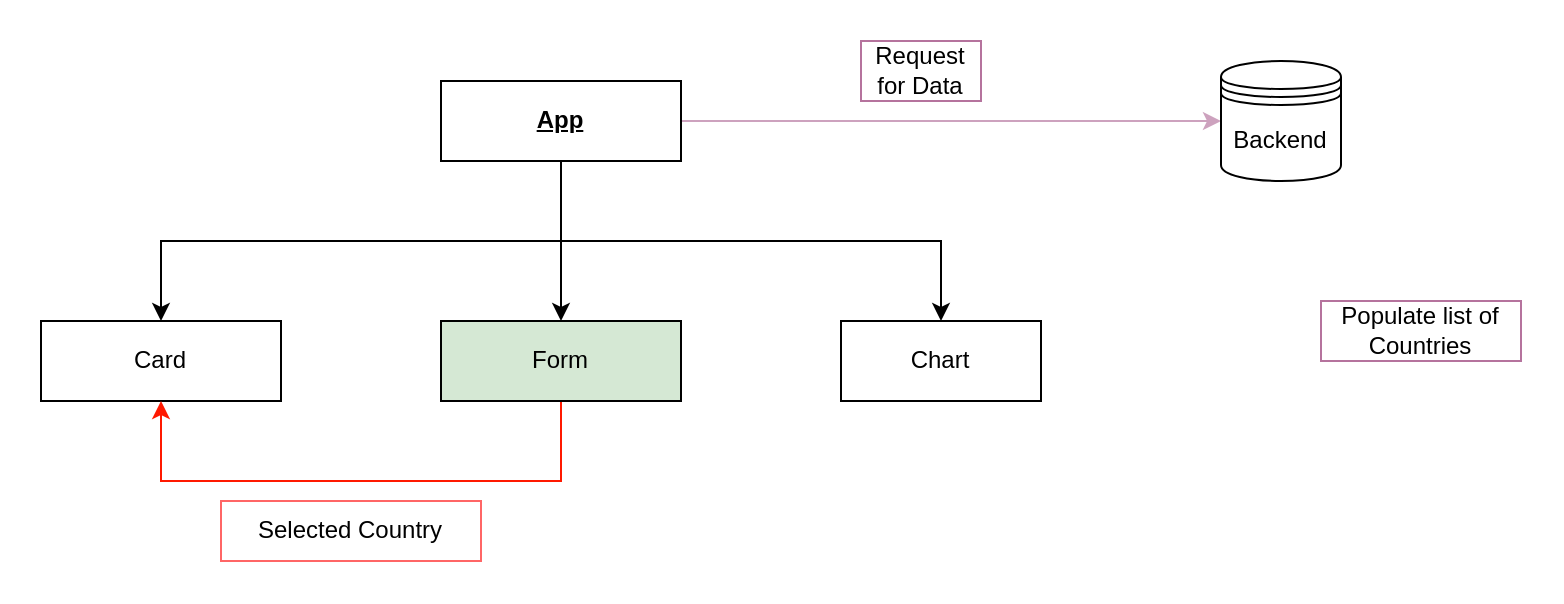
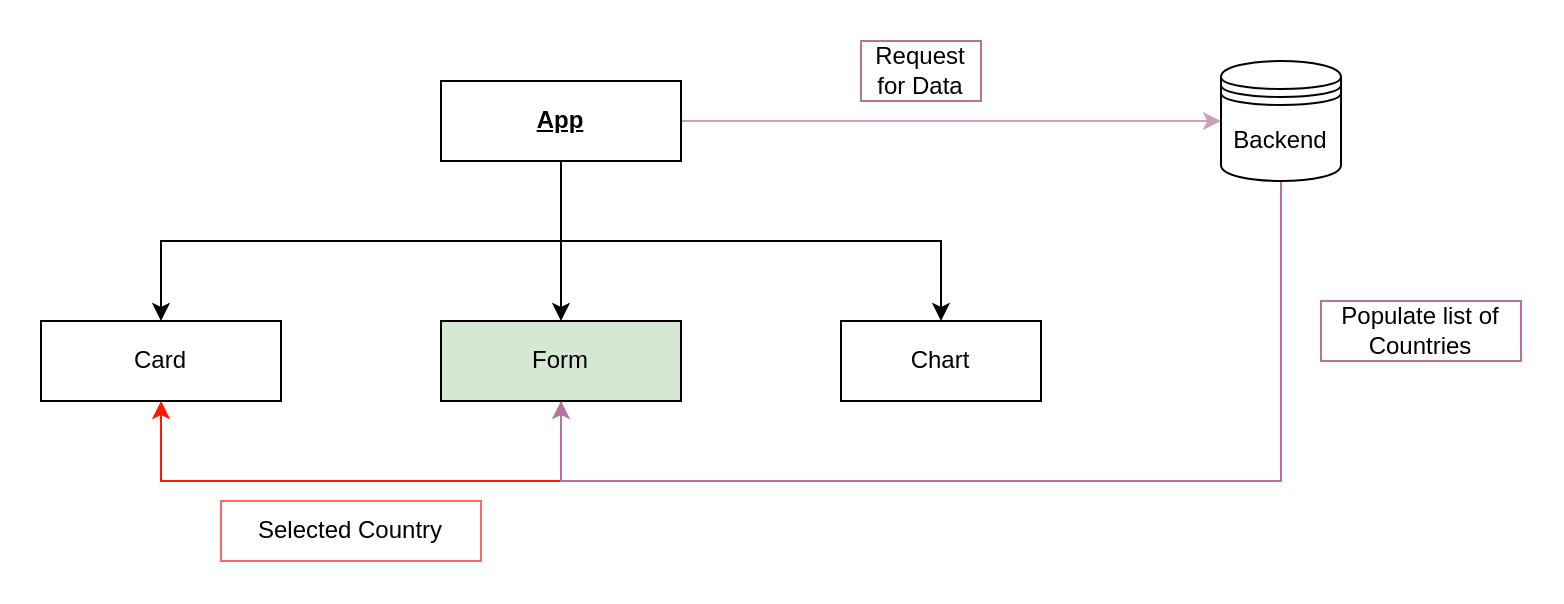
none -> (1073, 481)
